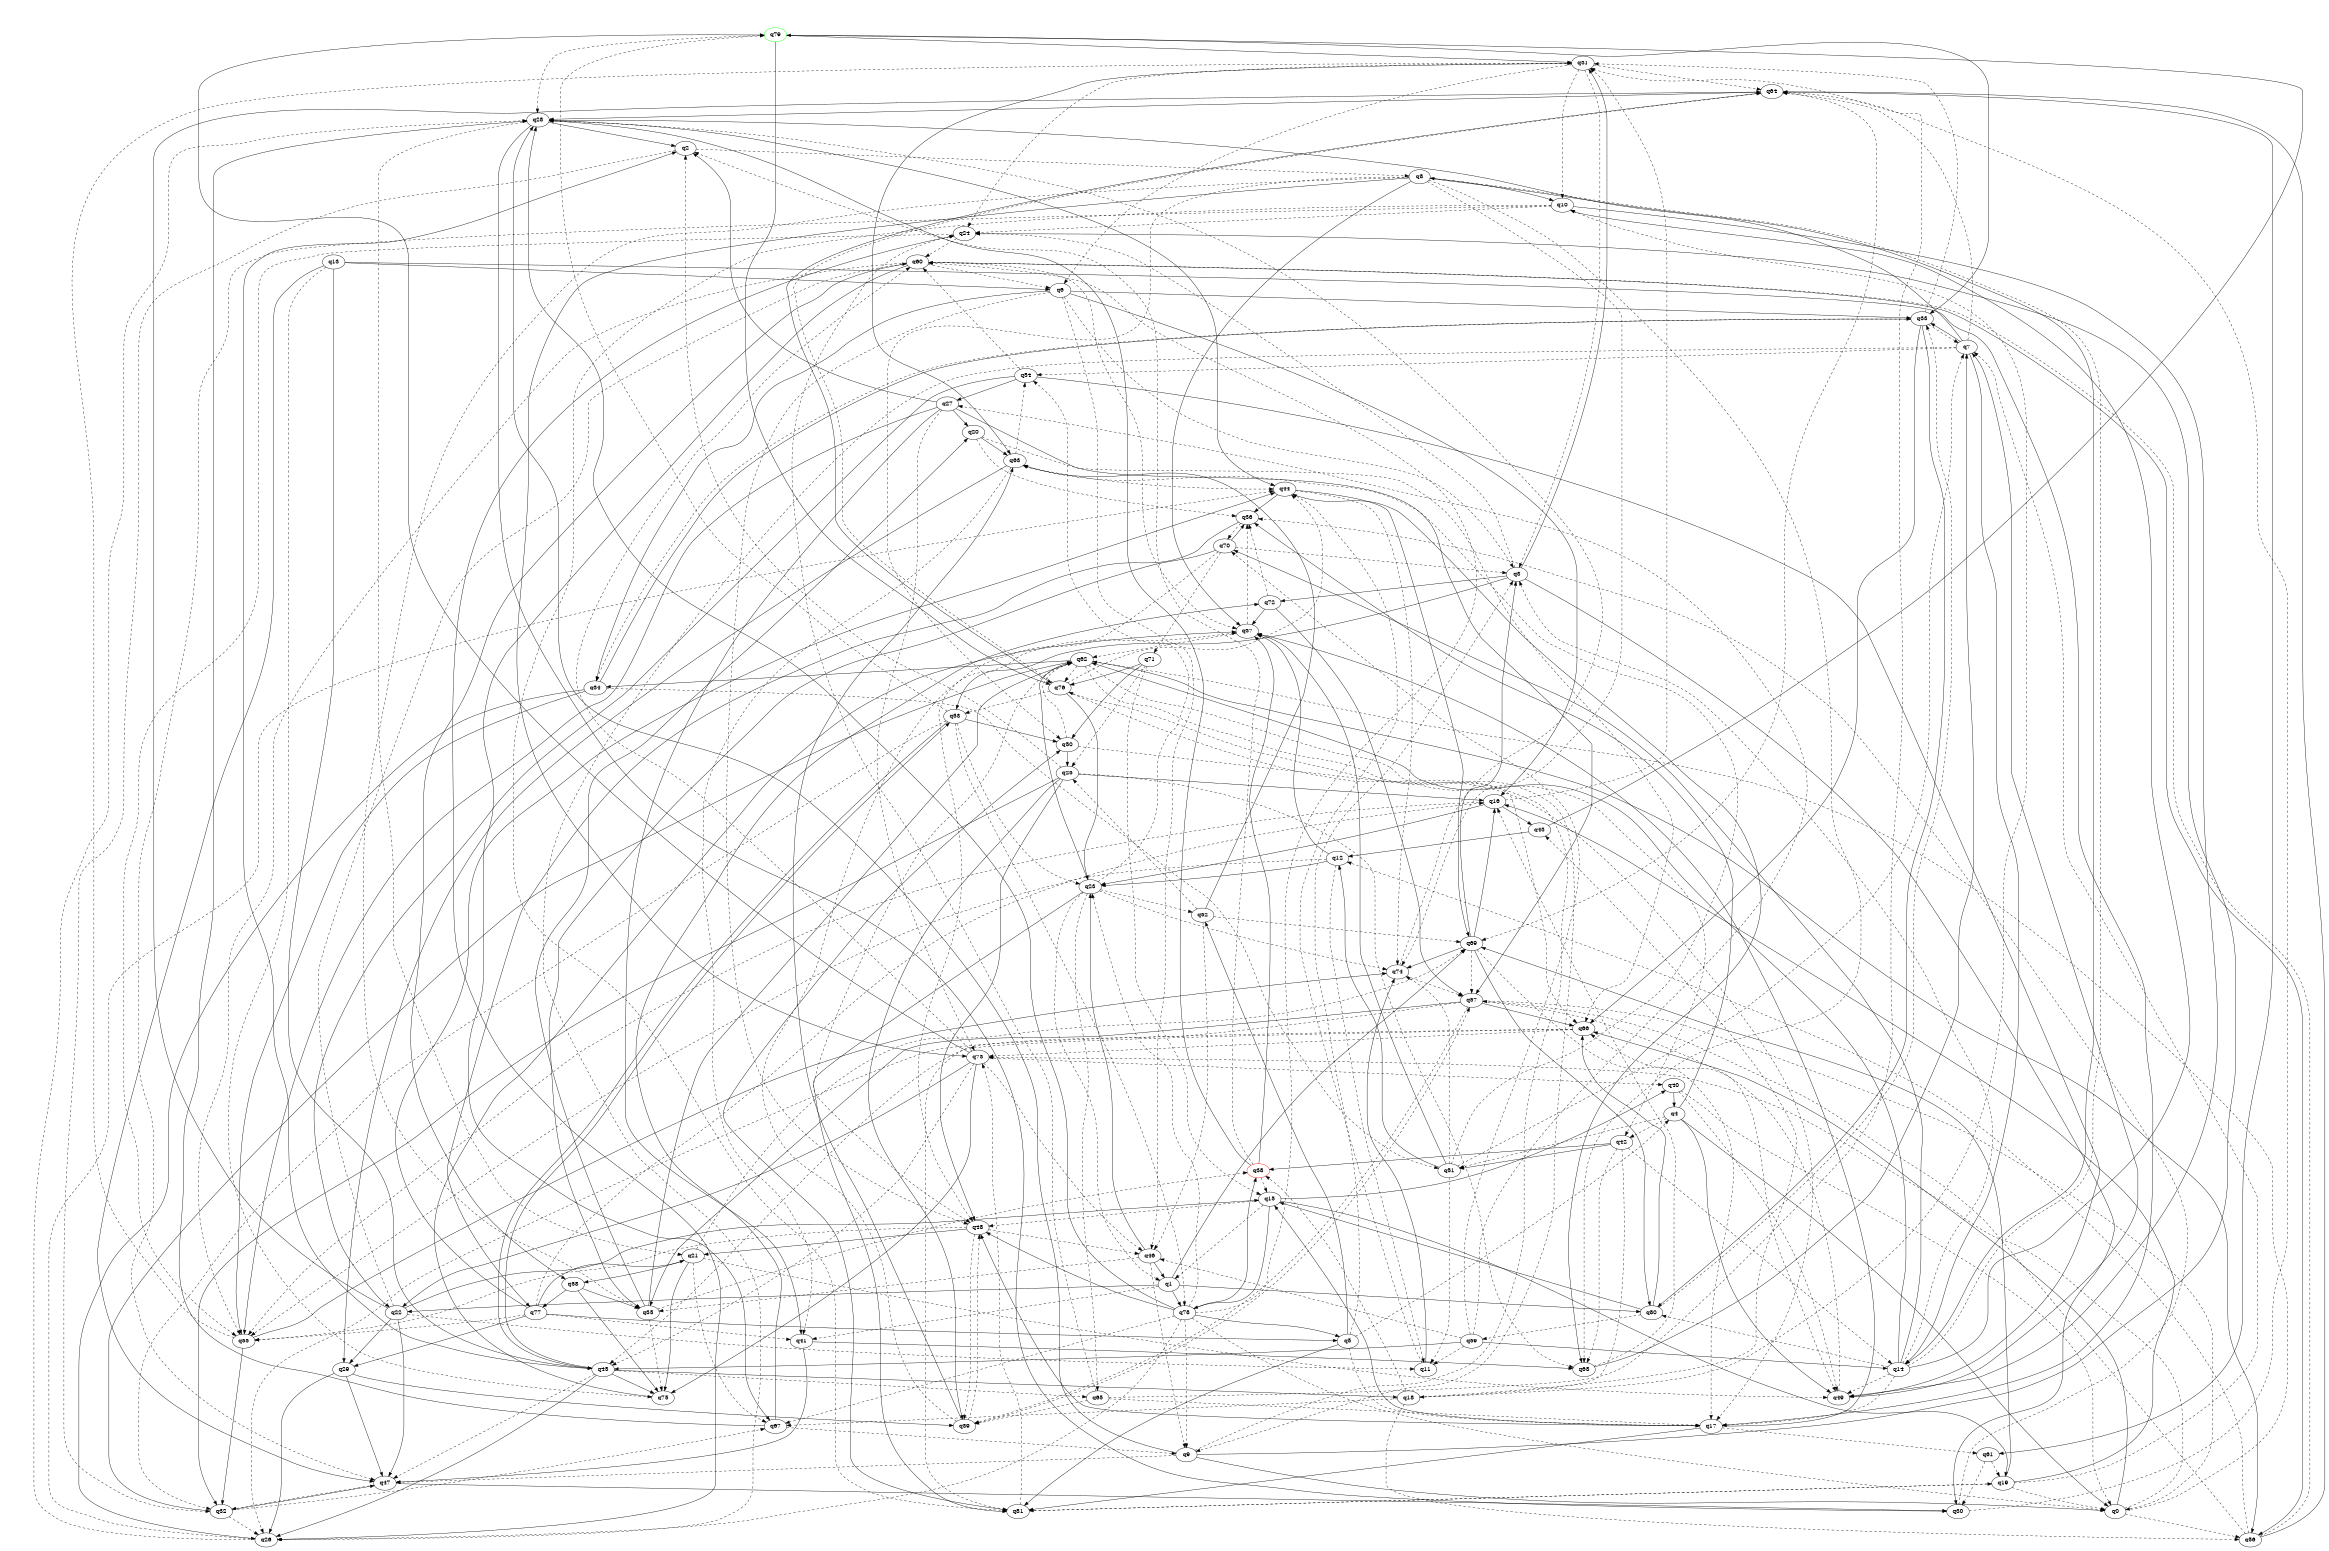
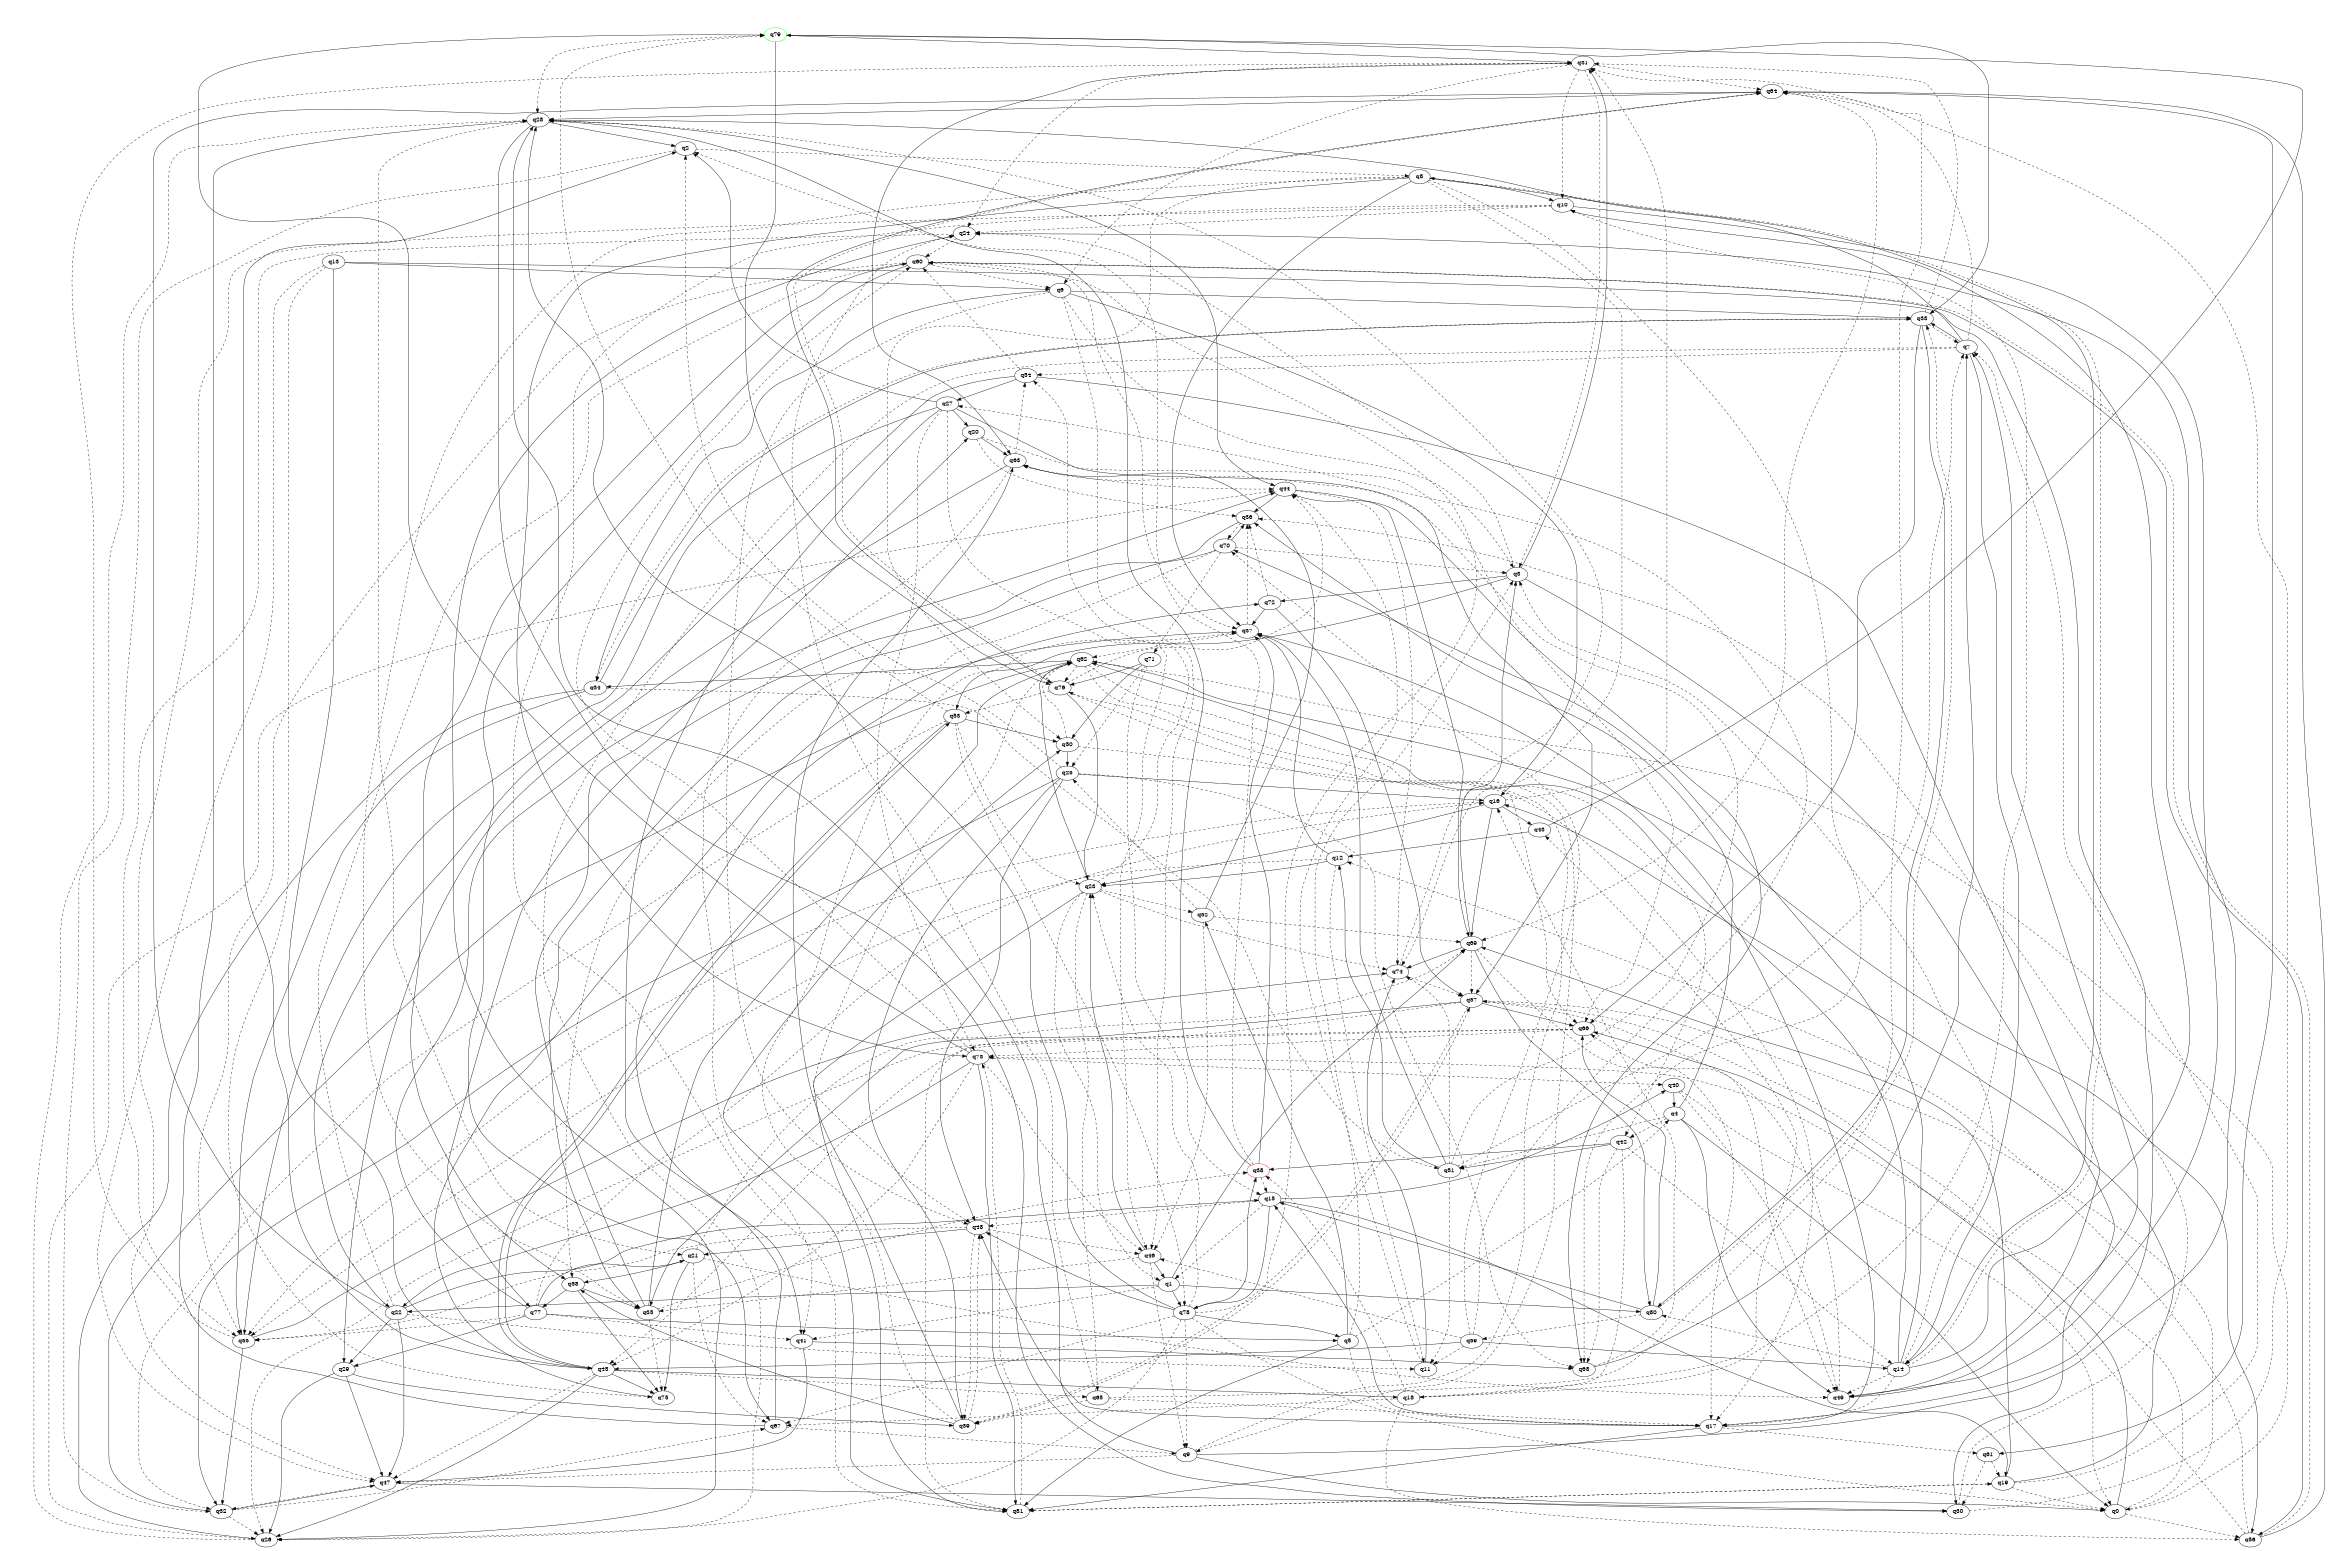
none -> (1143, 763)
(955, 806) -> (745, 751)
(1485, 875) -> (1481, 870)
(176, 939) -> (176, 939)
(873, 1262) -> (992, 1284)
none -> (764, 1370)
